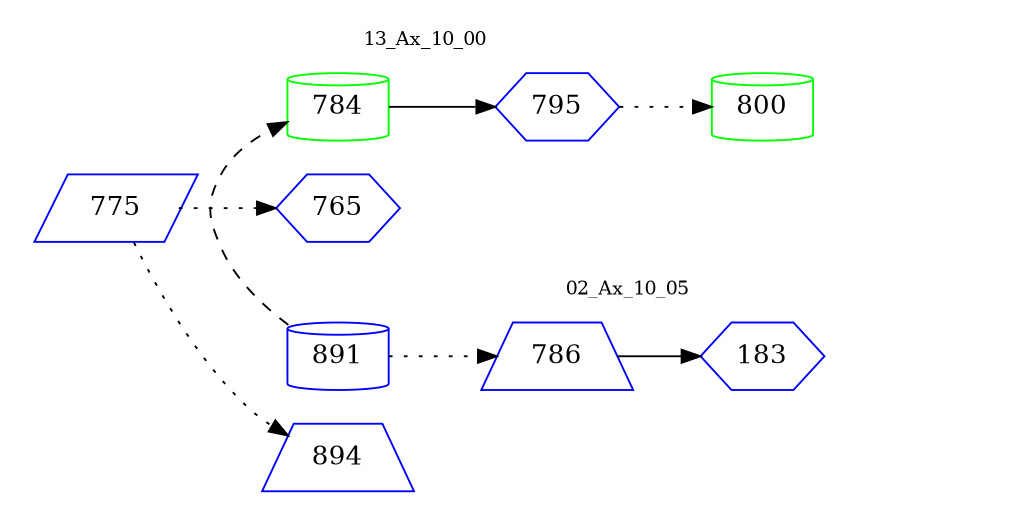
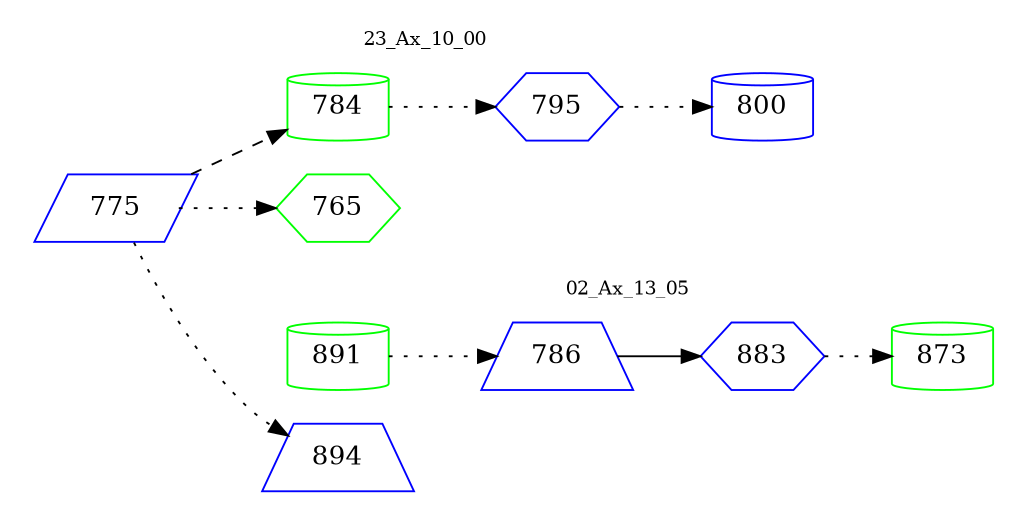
(425, 40) -> (425, 40)
(432, 107) -> (432, 107)
(762, 107) -> (762, 107)
(338, 208) -> (338, 208)
(214, 229) -> (230, 156)
(628, 290) -> (628, 290)
(338, 356) -> (338, 356)
(762, 356) -> (762, 356)
none -> (943, 356)
